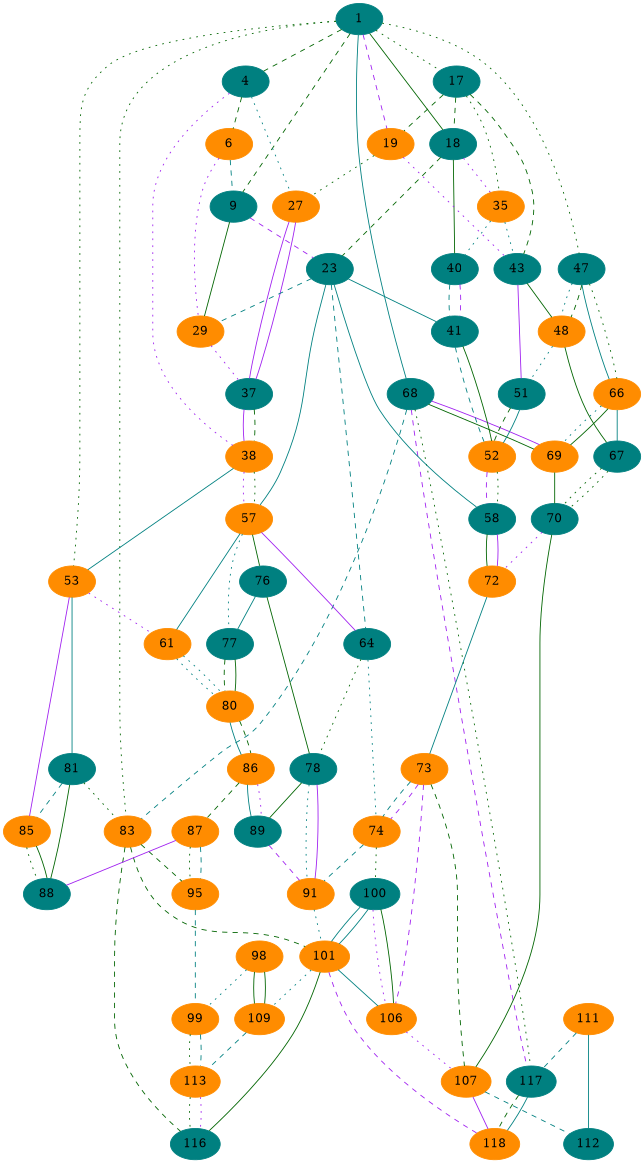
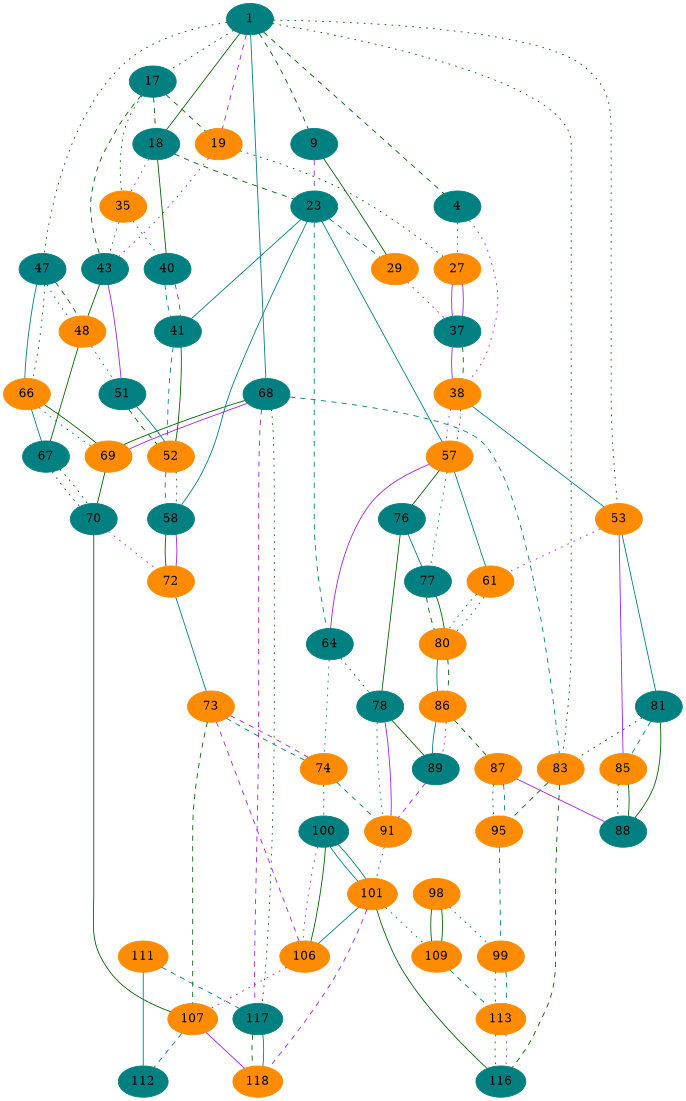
(229, 144) -> none
(203, 929) -> none
